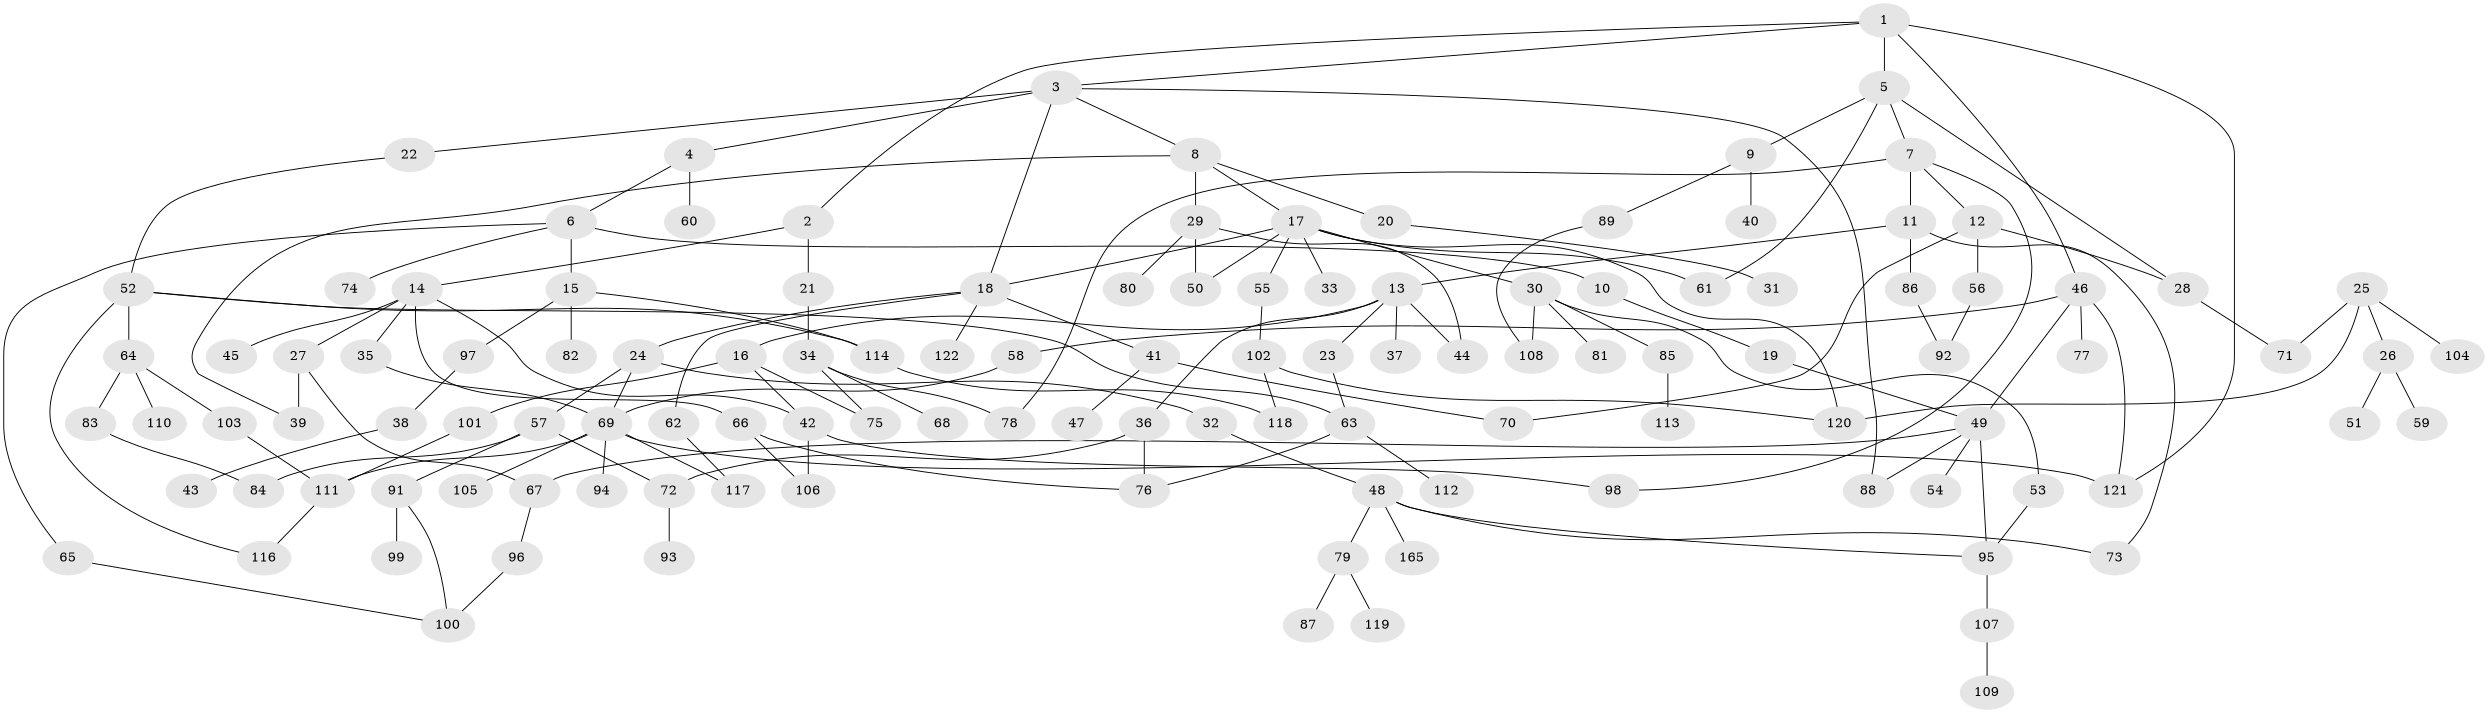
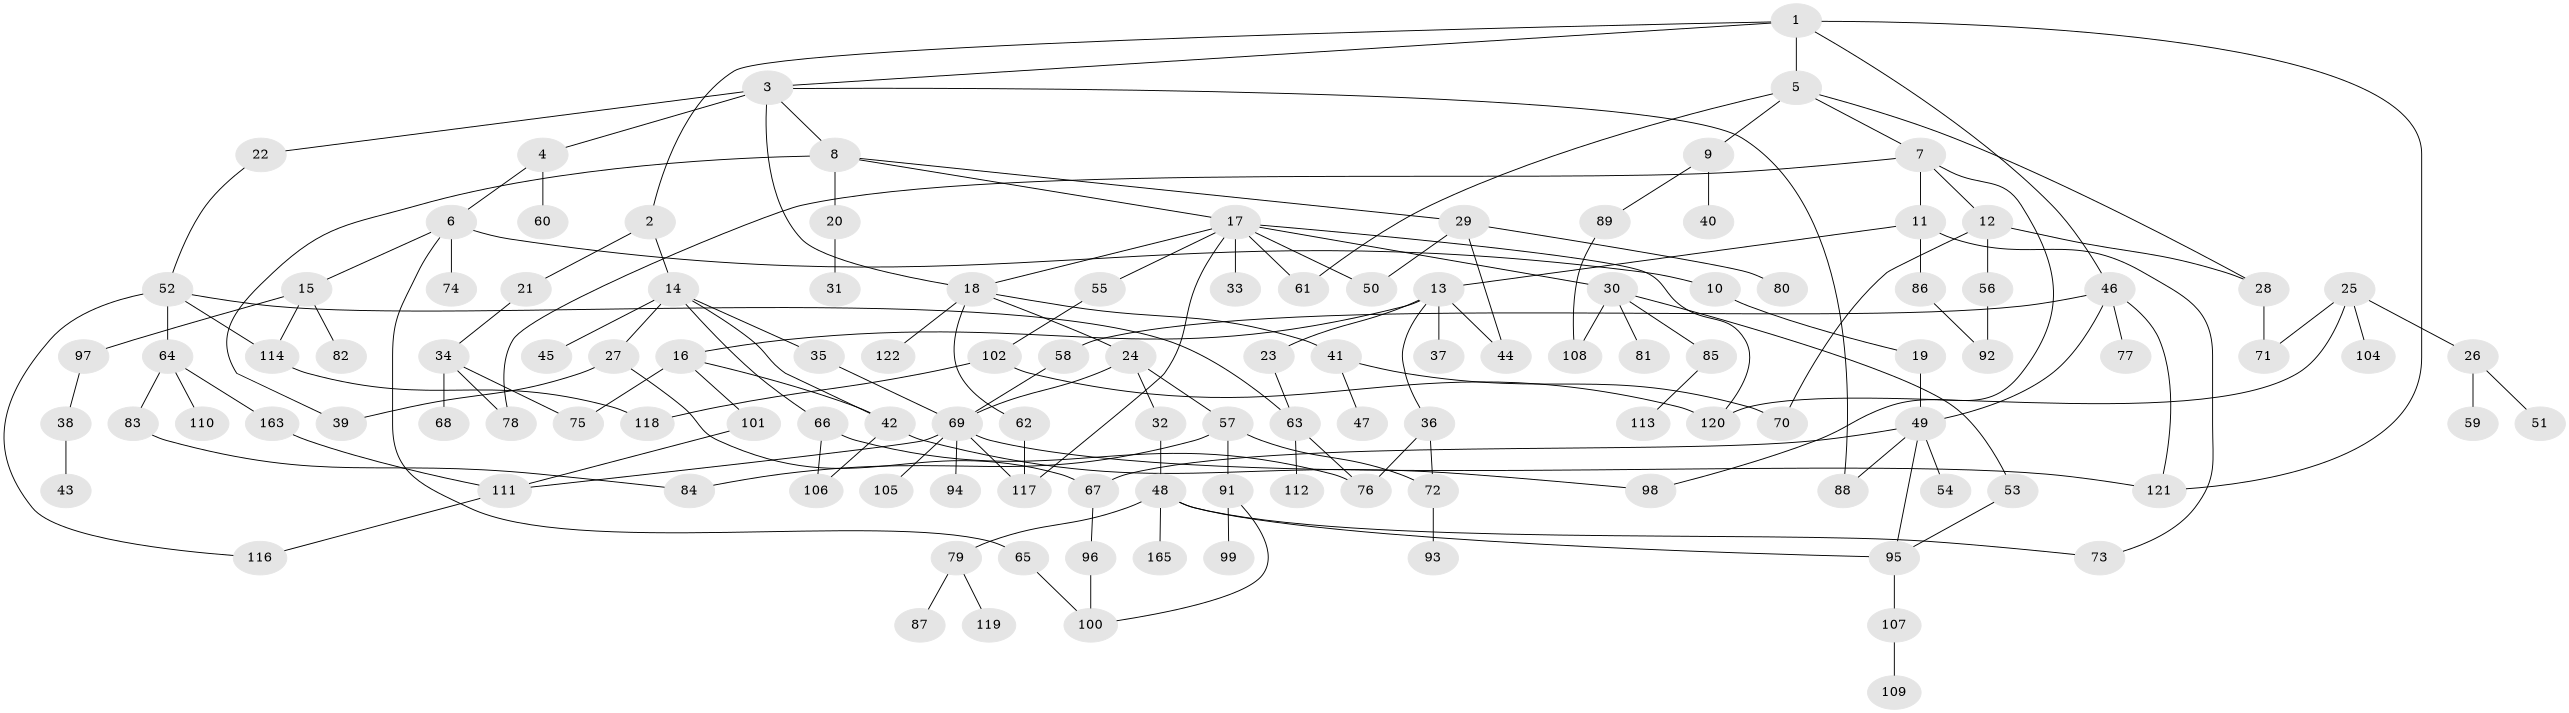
none -> (1165, 372)
(230, 424) -> (272, 424)
